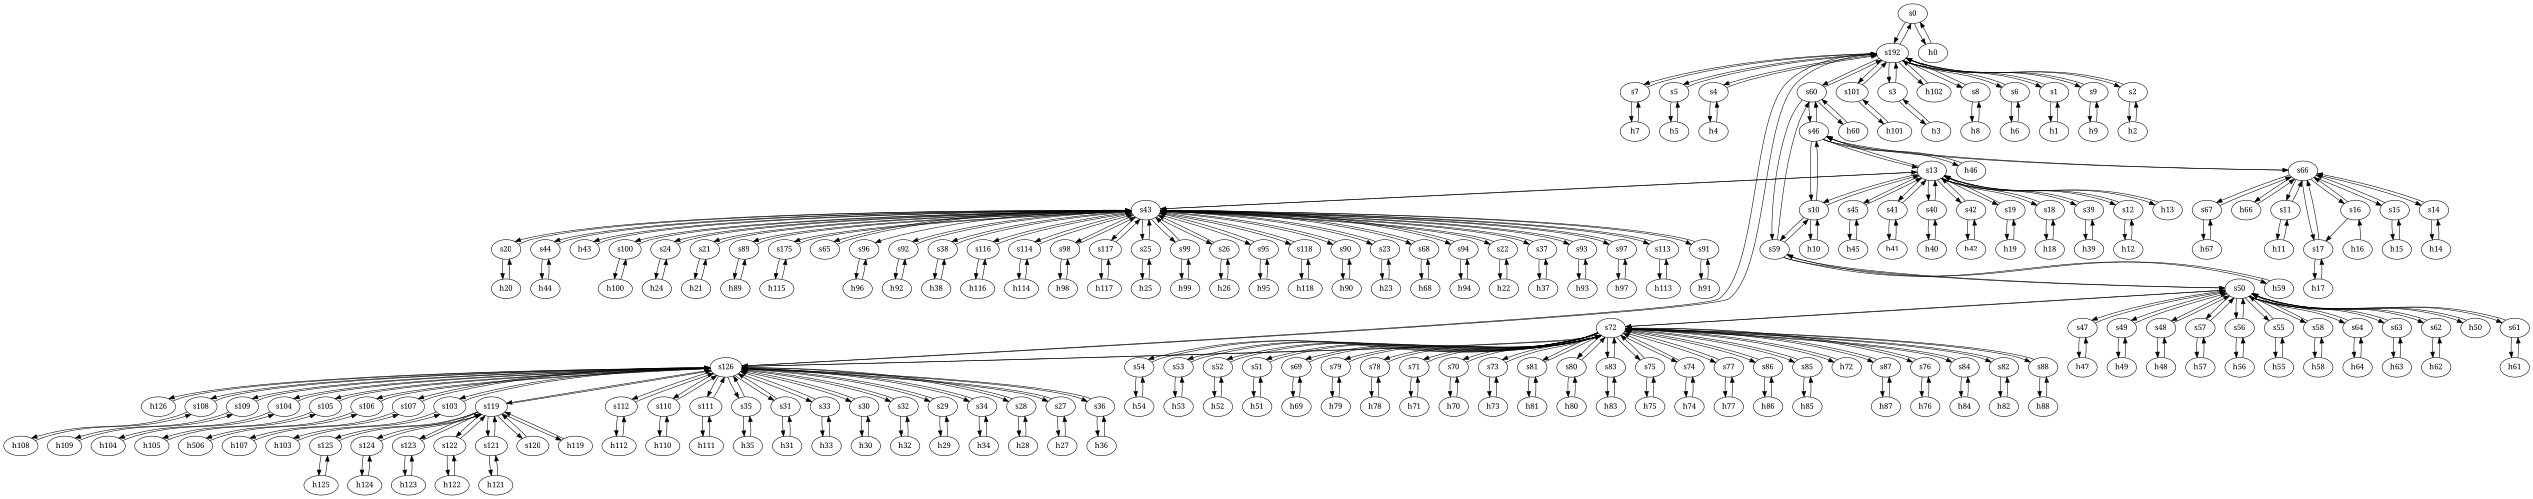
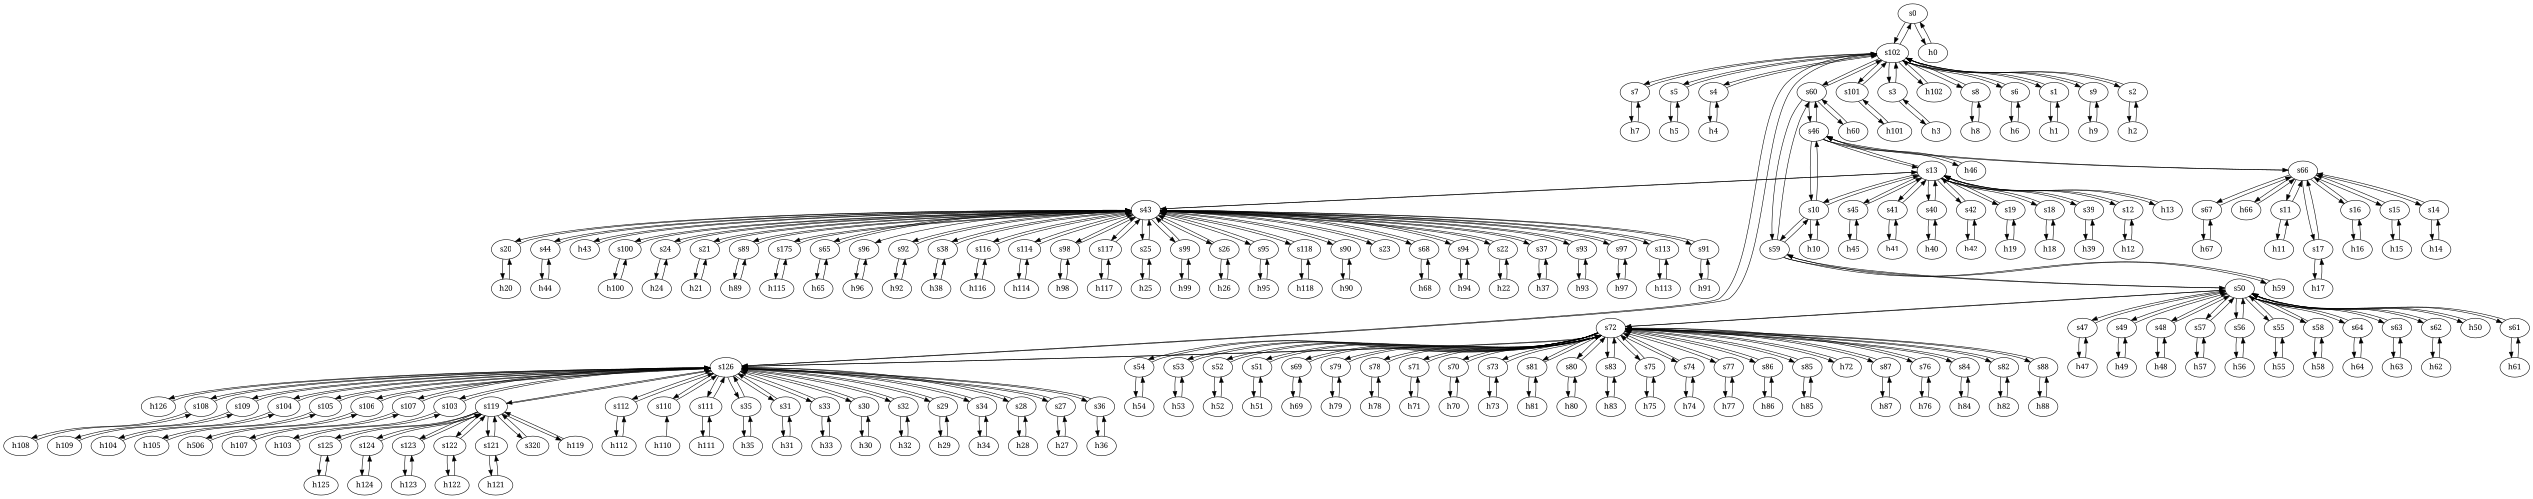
(1893, 53) -> (1893, 53)
(2339, 228) -> (2353, 227)
none -> (818, 289)
(1386, 289) -> none
(660, 423) -> none
(533, 446) -> (533, 446)
